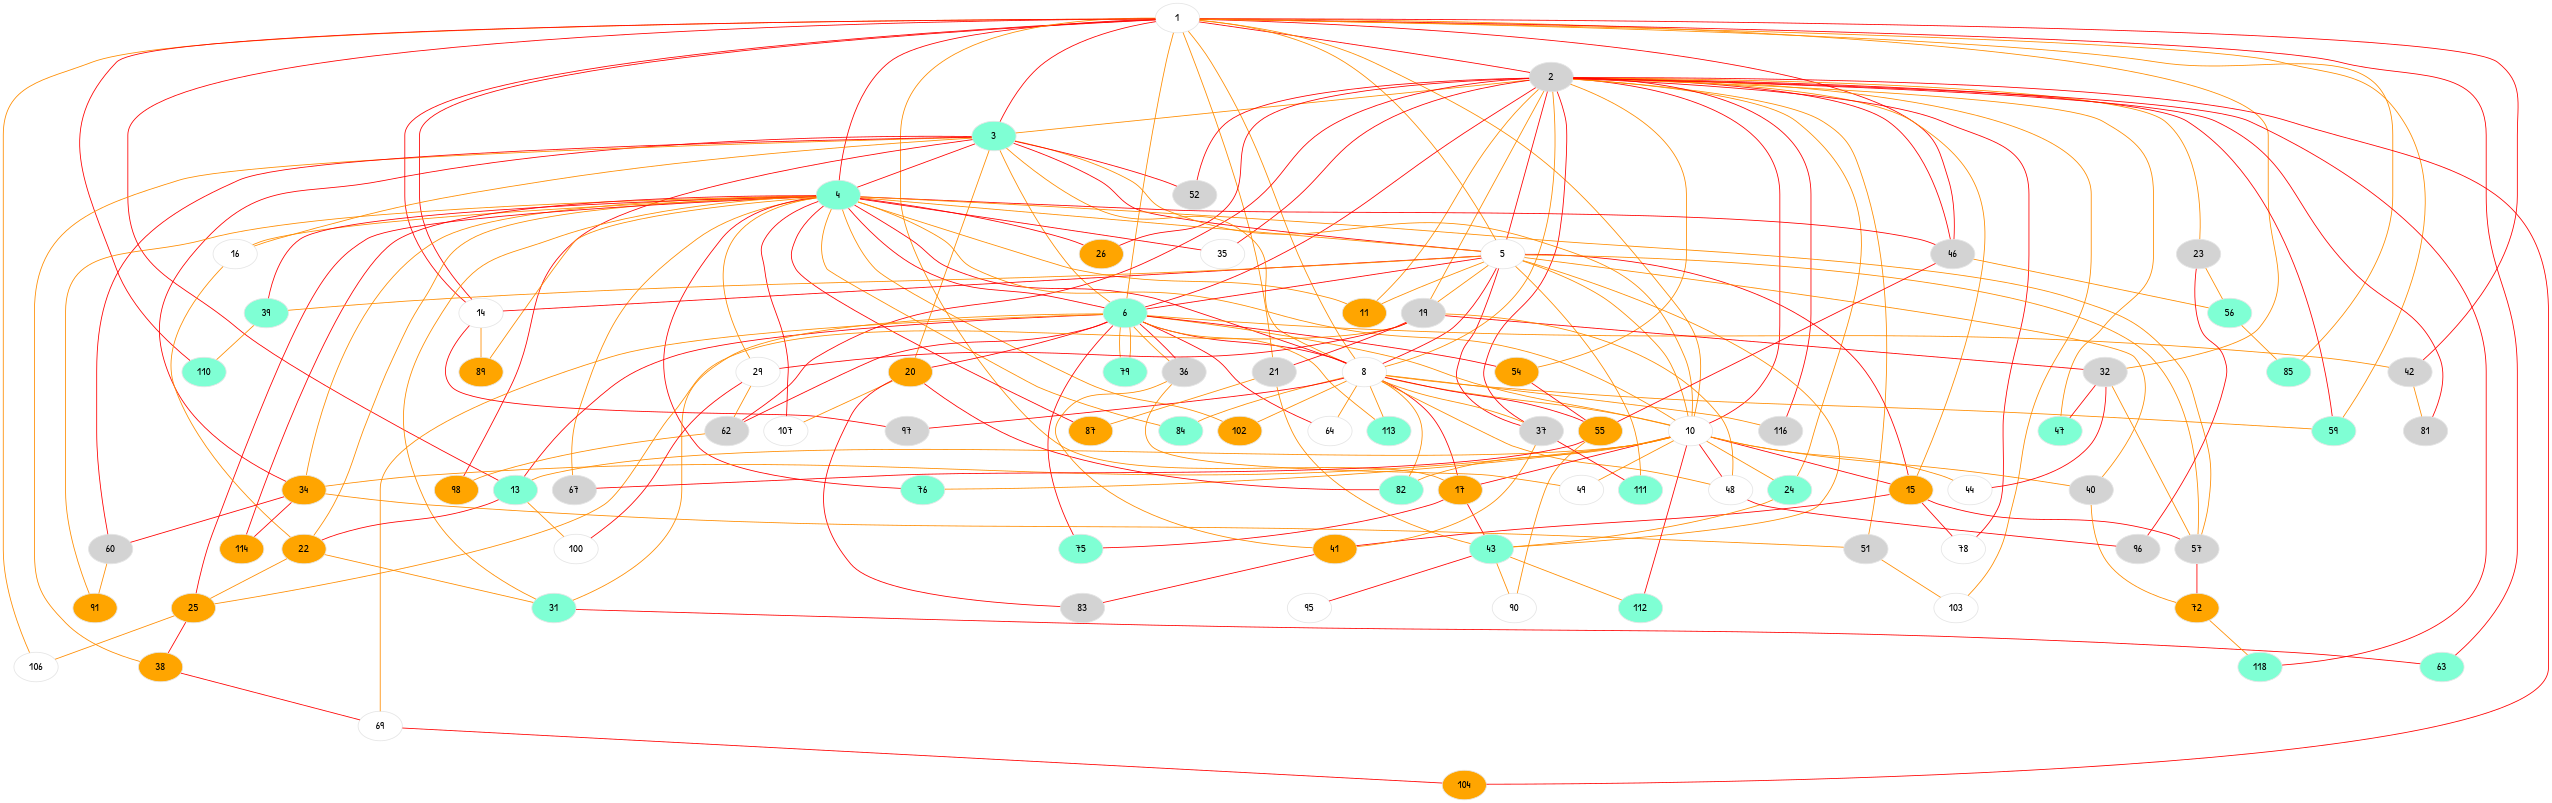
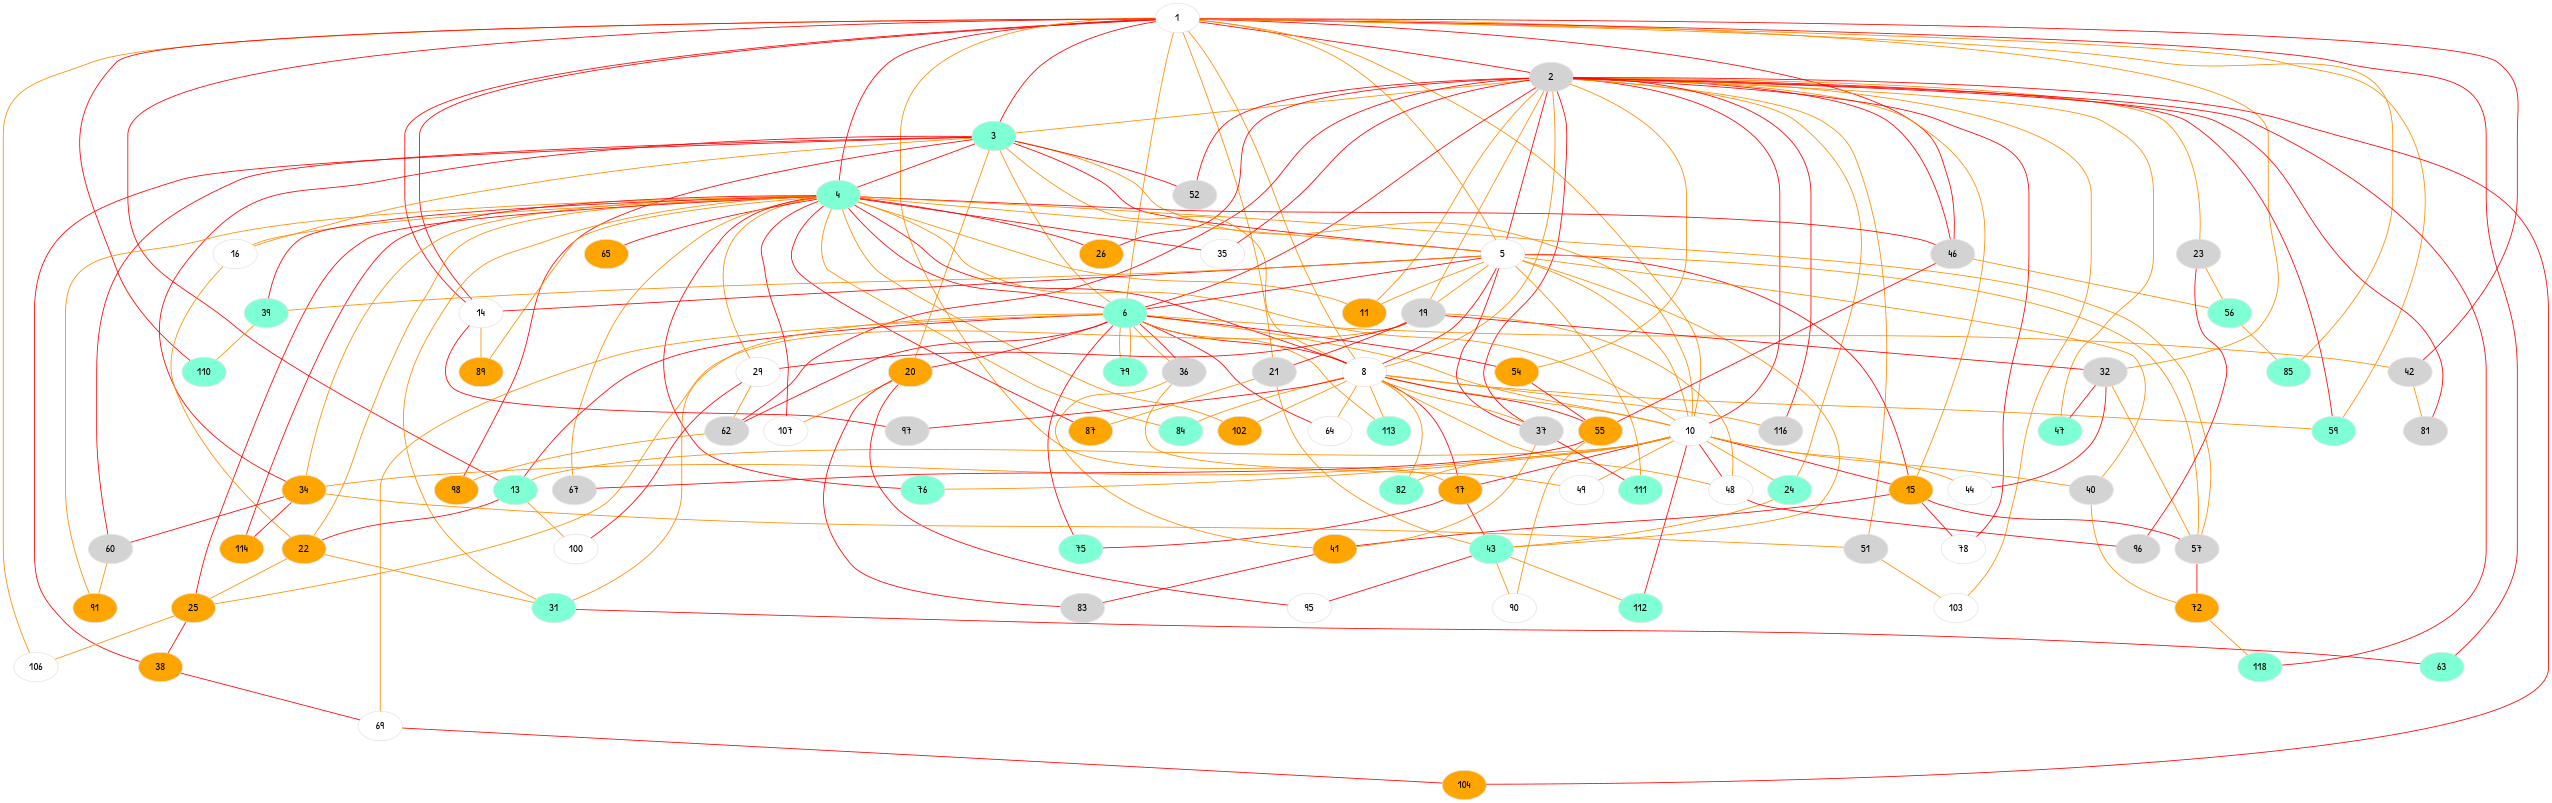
(266, 168) -> (266, 168)
none -> (606, 254)
(1119, 468) -> (1019, 560)
